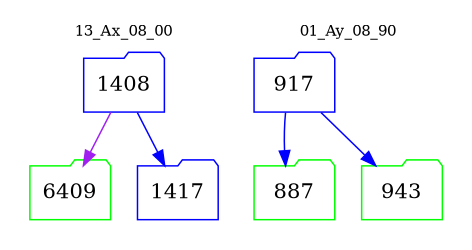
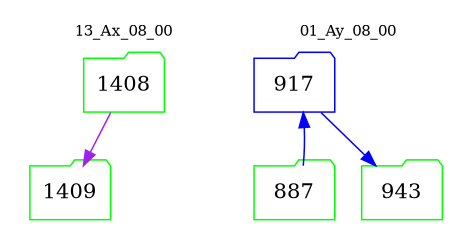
(348, 32) -> (348, 32)
(124, 85) -> (124, 85)
(284, 132) -> (304, 147)
(70, 193) -> (70, 193)
(178, 193) -> none
